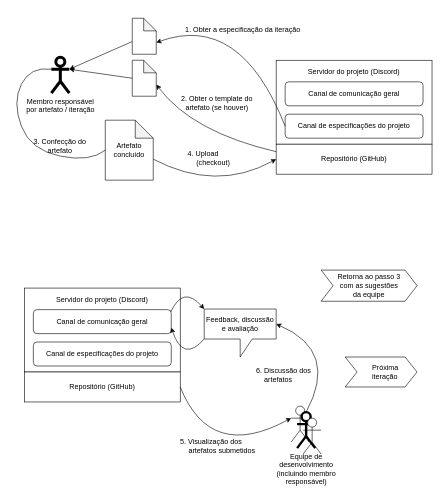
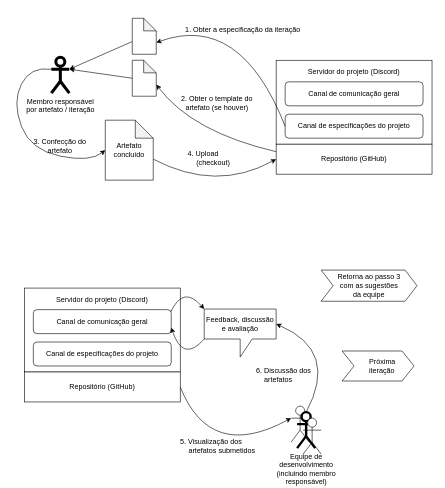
(96, 156) -> (96, 156)
(381, 372) -> (378, 366)
